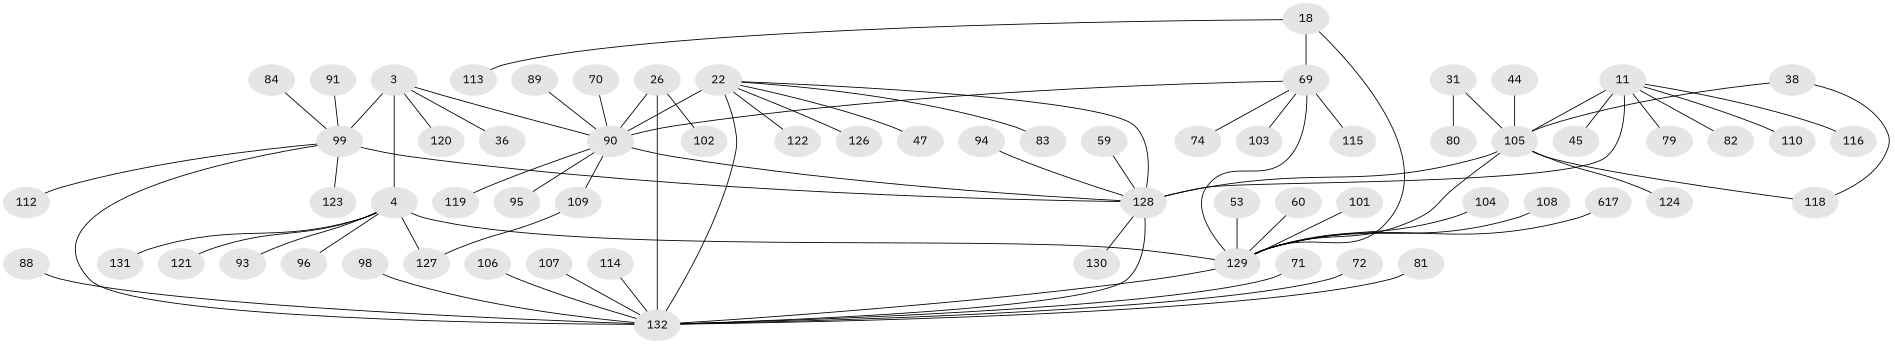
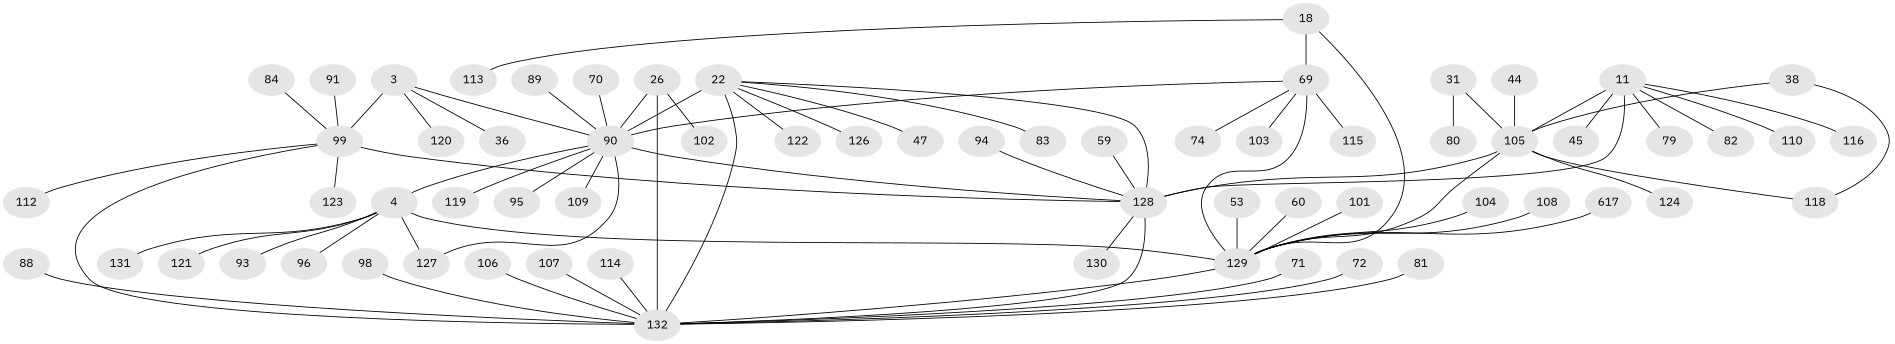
(394, 141) -> (512, 162)
(496, 235) -> (562, 245)
